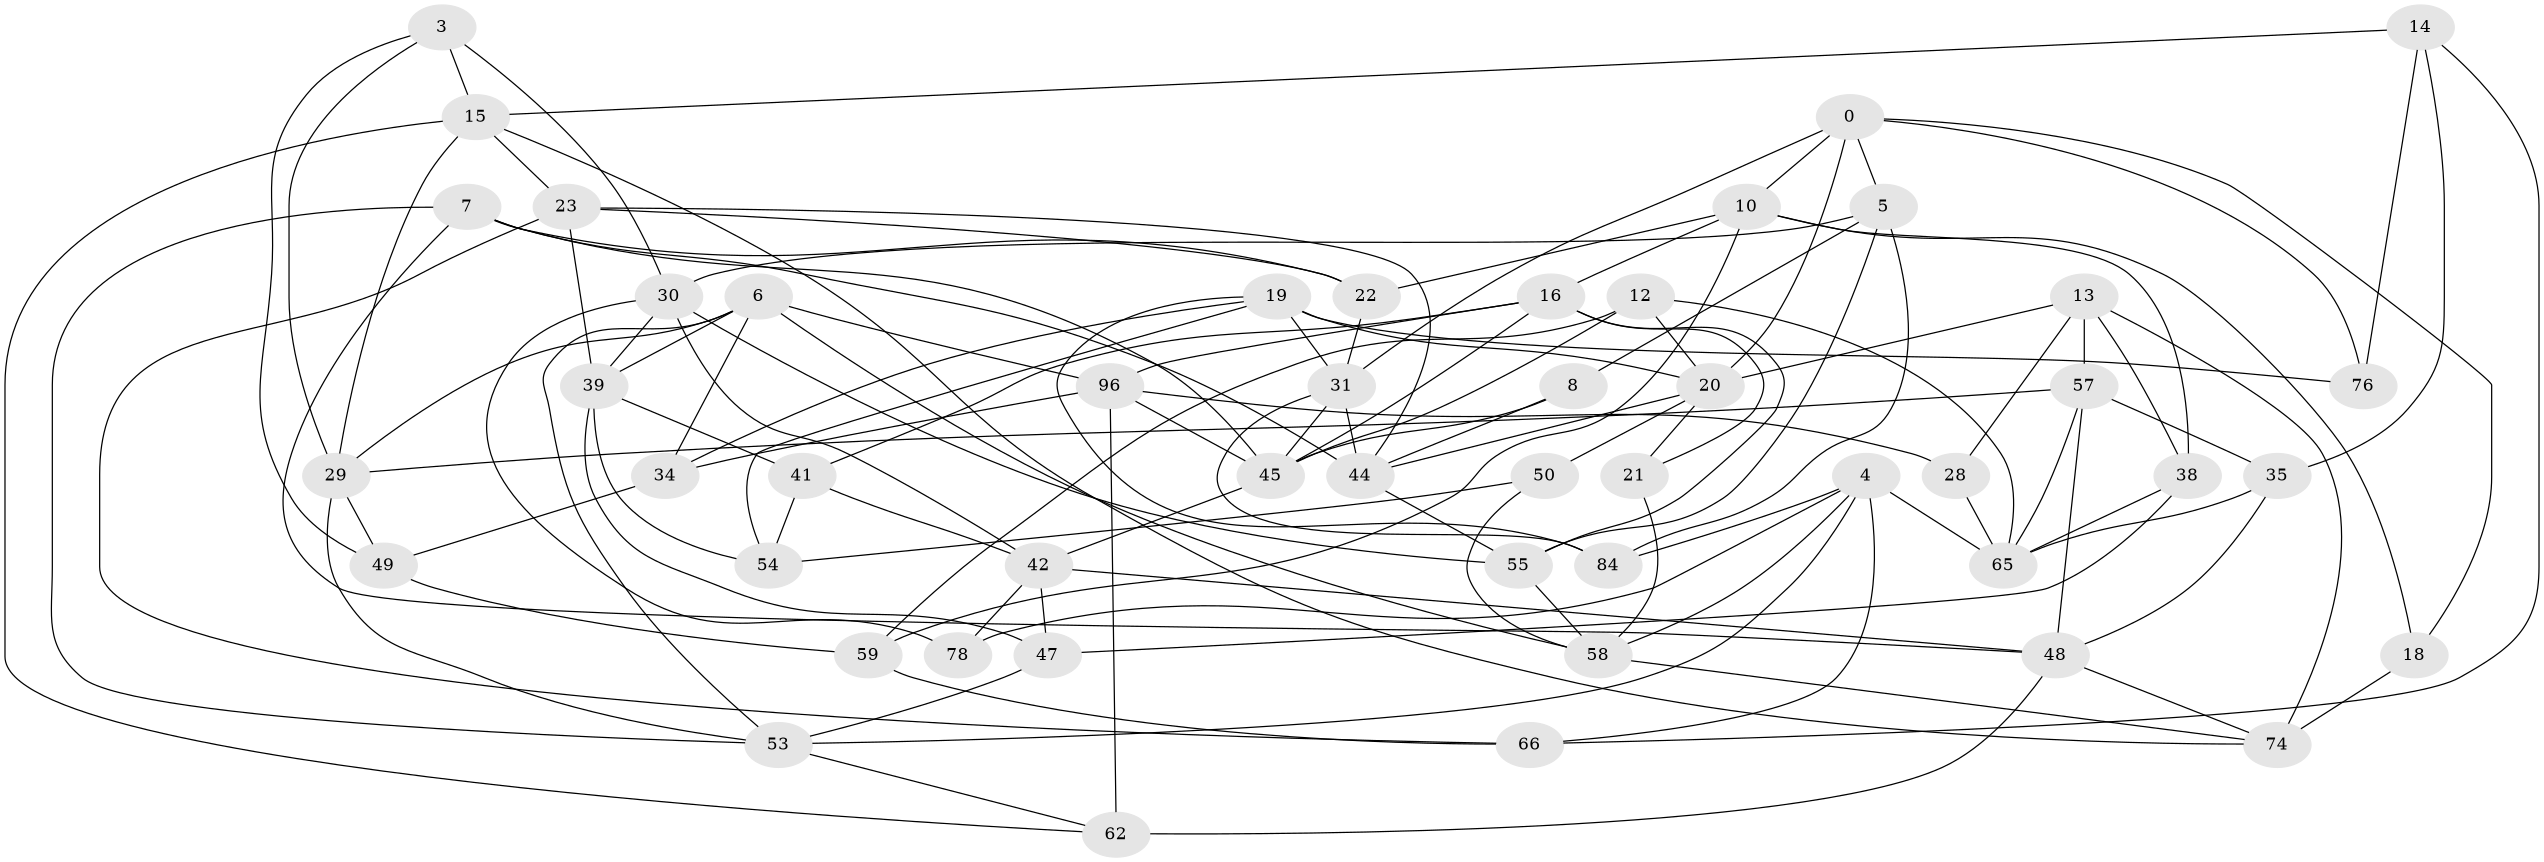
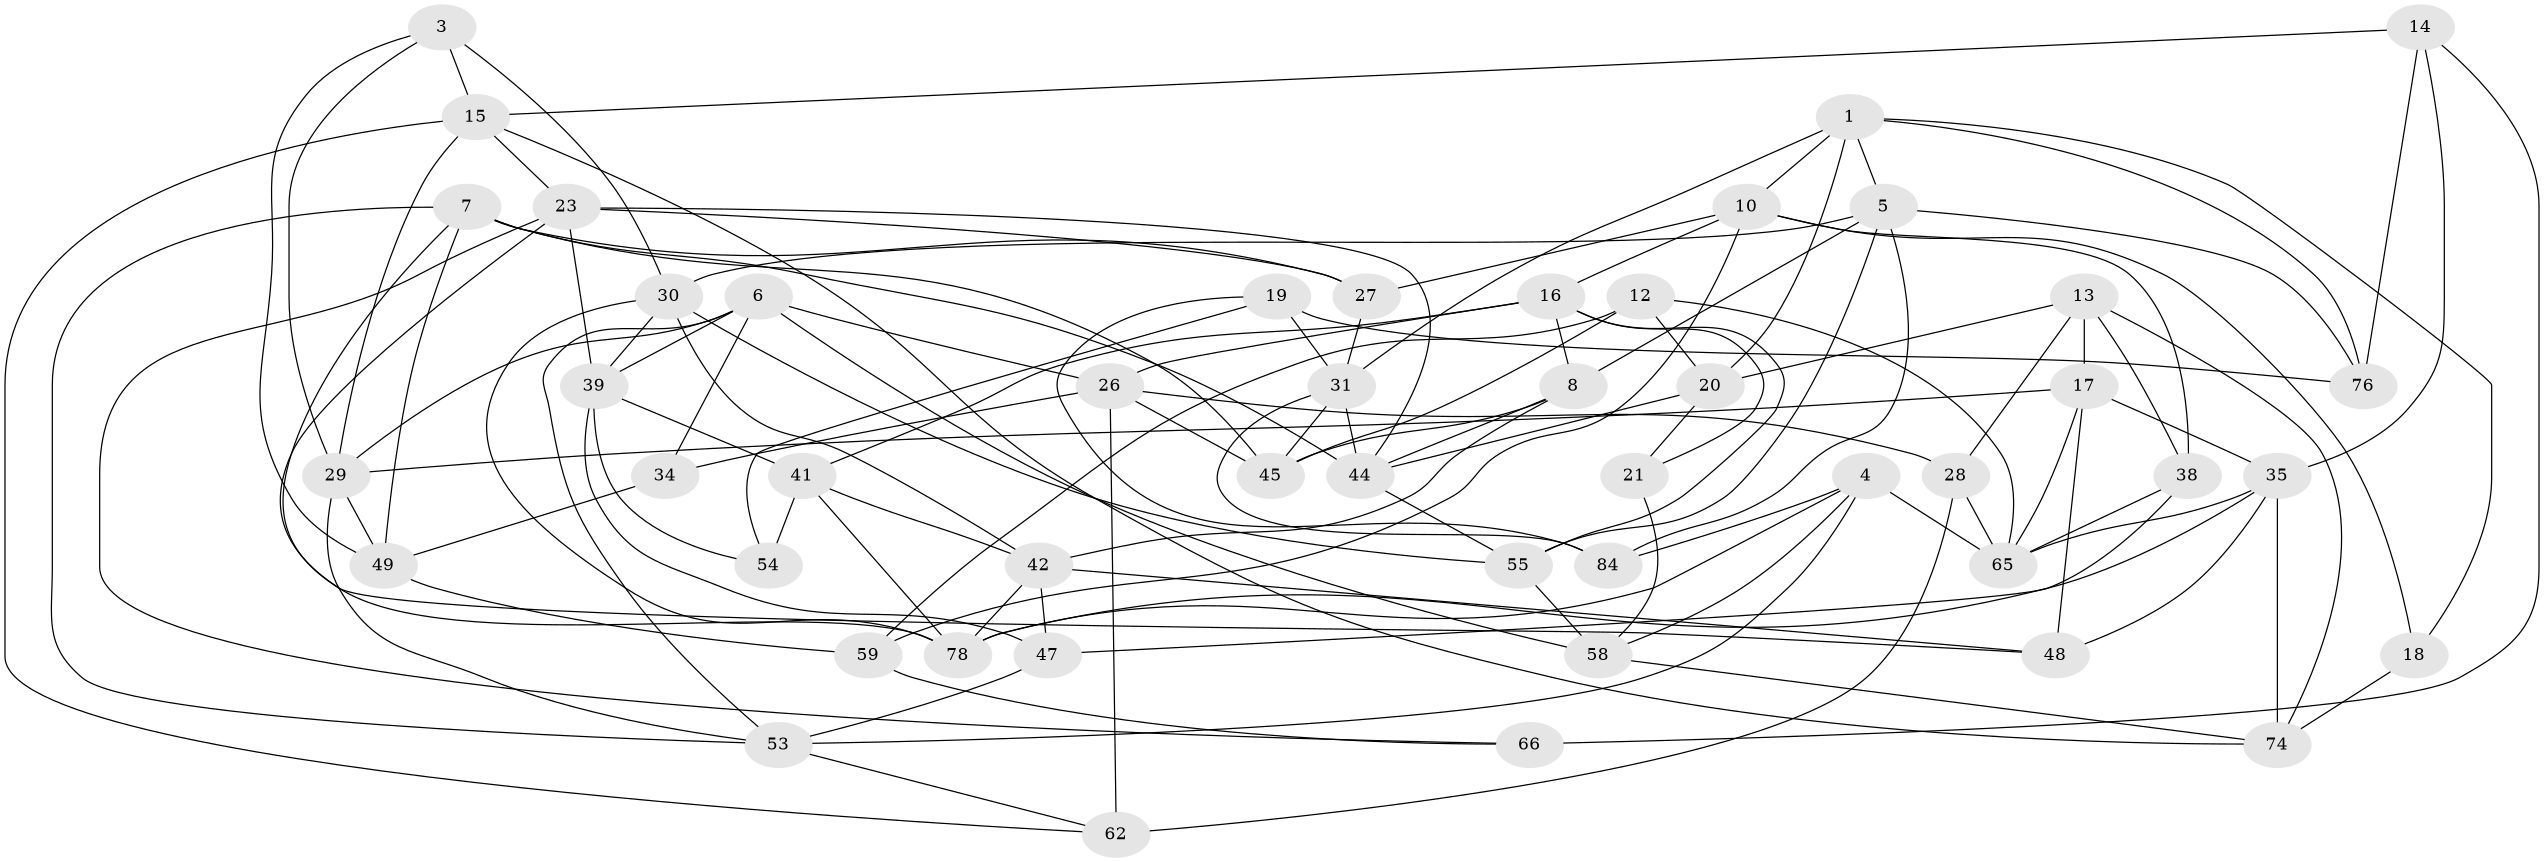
(1850, 117) -> (1850, 117)
none -> (2158, 241)
(1367, 297) -> (1367, 297)
(1566, 355) -> none
(946, 359) -> none
none -> (409, 383)
(1426, 383) -> (1561, 336)
(1110, 386) -> (1110, 386)
(2084, 386) -> (2084, 386)
(1545, 476) -> none
(1194, 506) -> (1363, 515)
none -> (880, 565)
none -> (385, 607)
none -> (1823, 623)
(2167, 700) -> (2277, 610)
(1795, 701) -> none
(1617, 821) -> (1616, 768)
